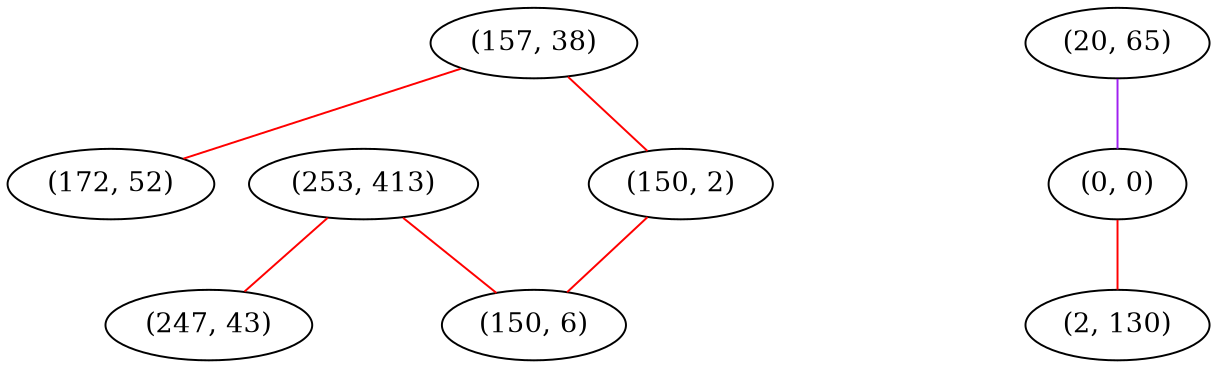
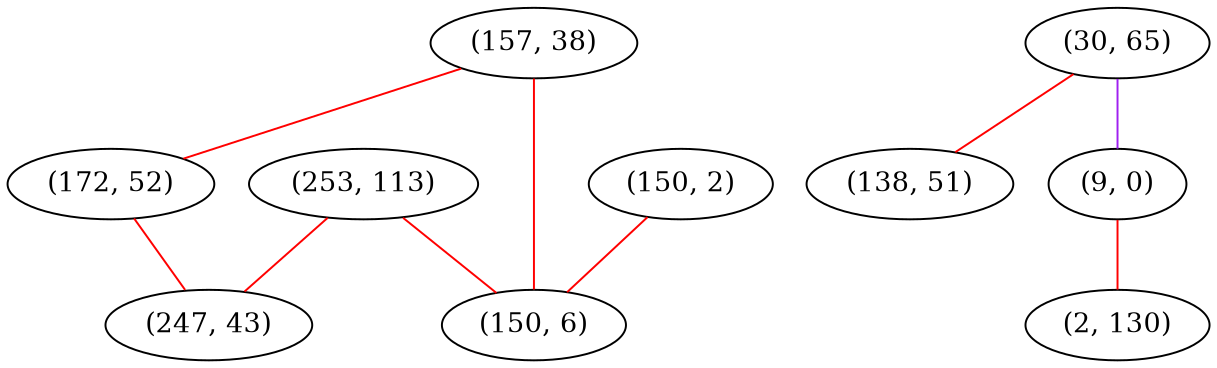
(1118, 43) -> (1118, 43)
(608, 114) -> (534, 184)
(364, 184) -> (364, 184)
none -> (910, 184)
(1118, 184) -> (1118, 184)
none -> (160, 254)
